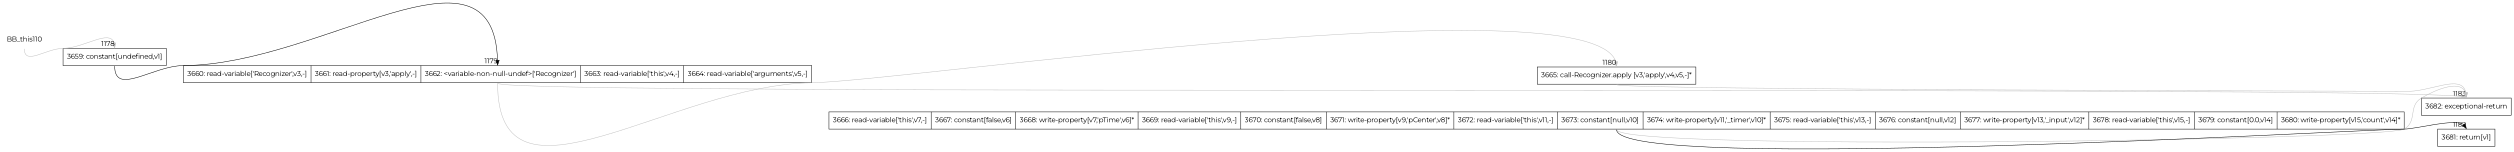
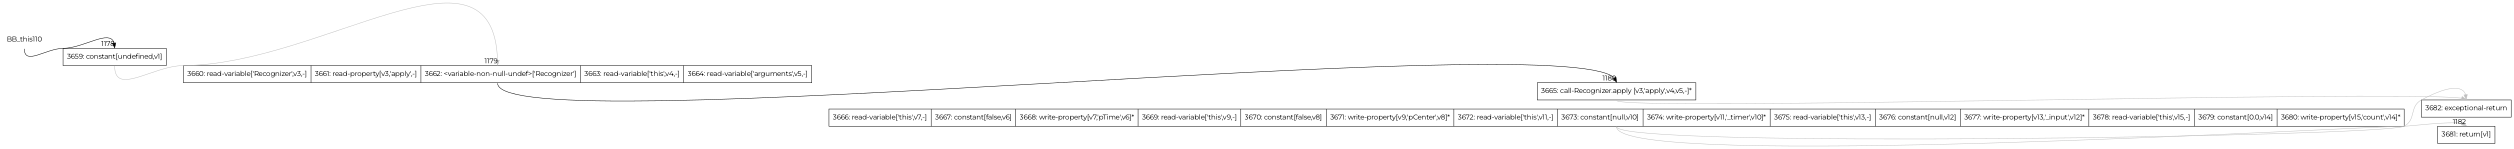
(319, 37) -> (319, 37)
(68, 48) -> (68, 48)
(1036, 61) -> (1055, 83)
(1480, 90) -> none
(2039, 144) -> (2038, 141)
